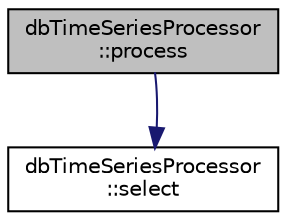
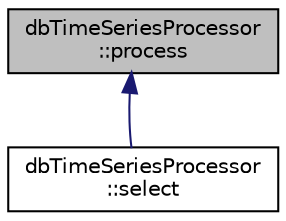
(157, 100) -> (129, 121)
